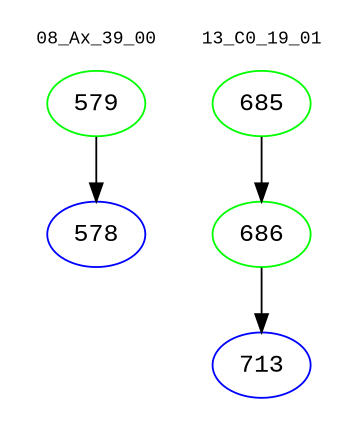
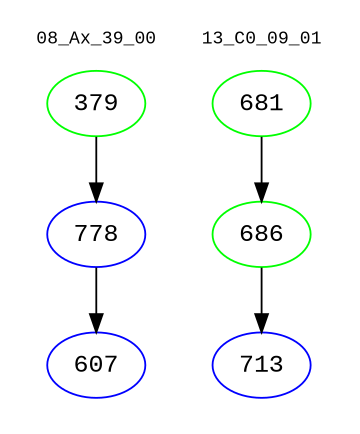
(263, 39) -> (263, 39)
(96, 104) -> (96, 104)
(262, 104) -> (262, 104)
(96, 234) -> (96, 234)
none -> (96, 365)
